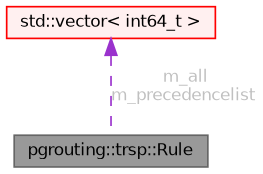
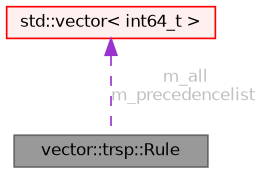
(111, 151) -> (111, 151)
